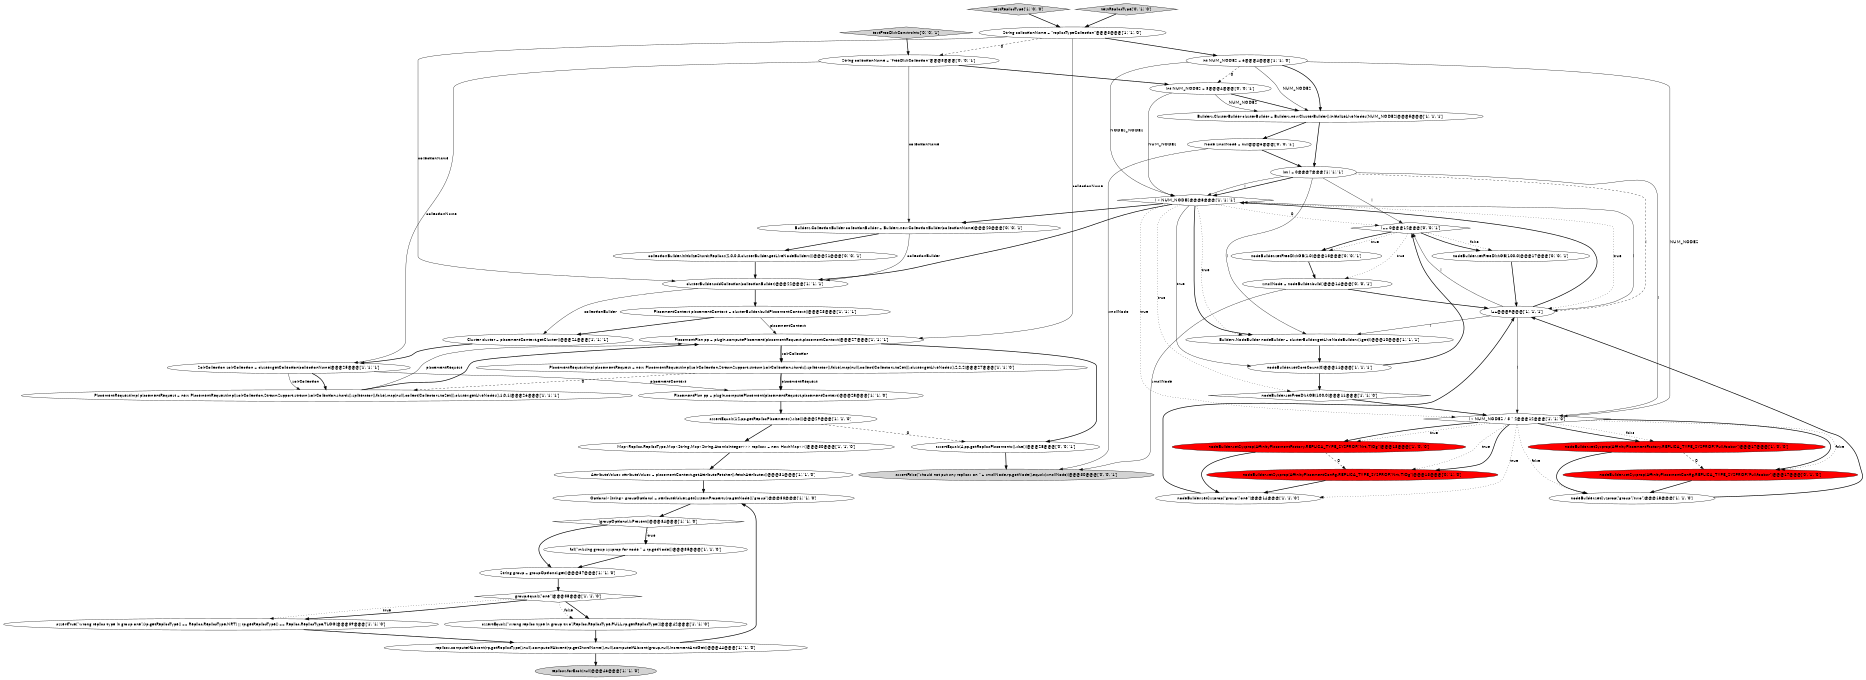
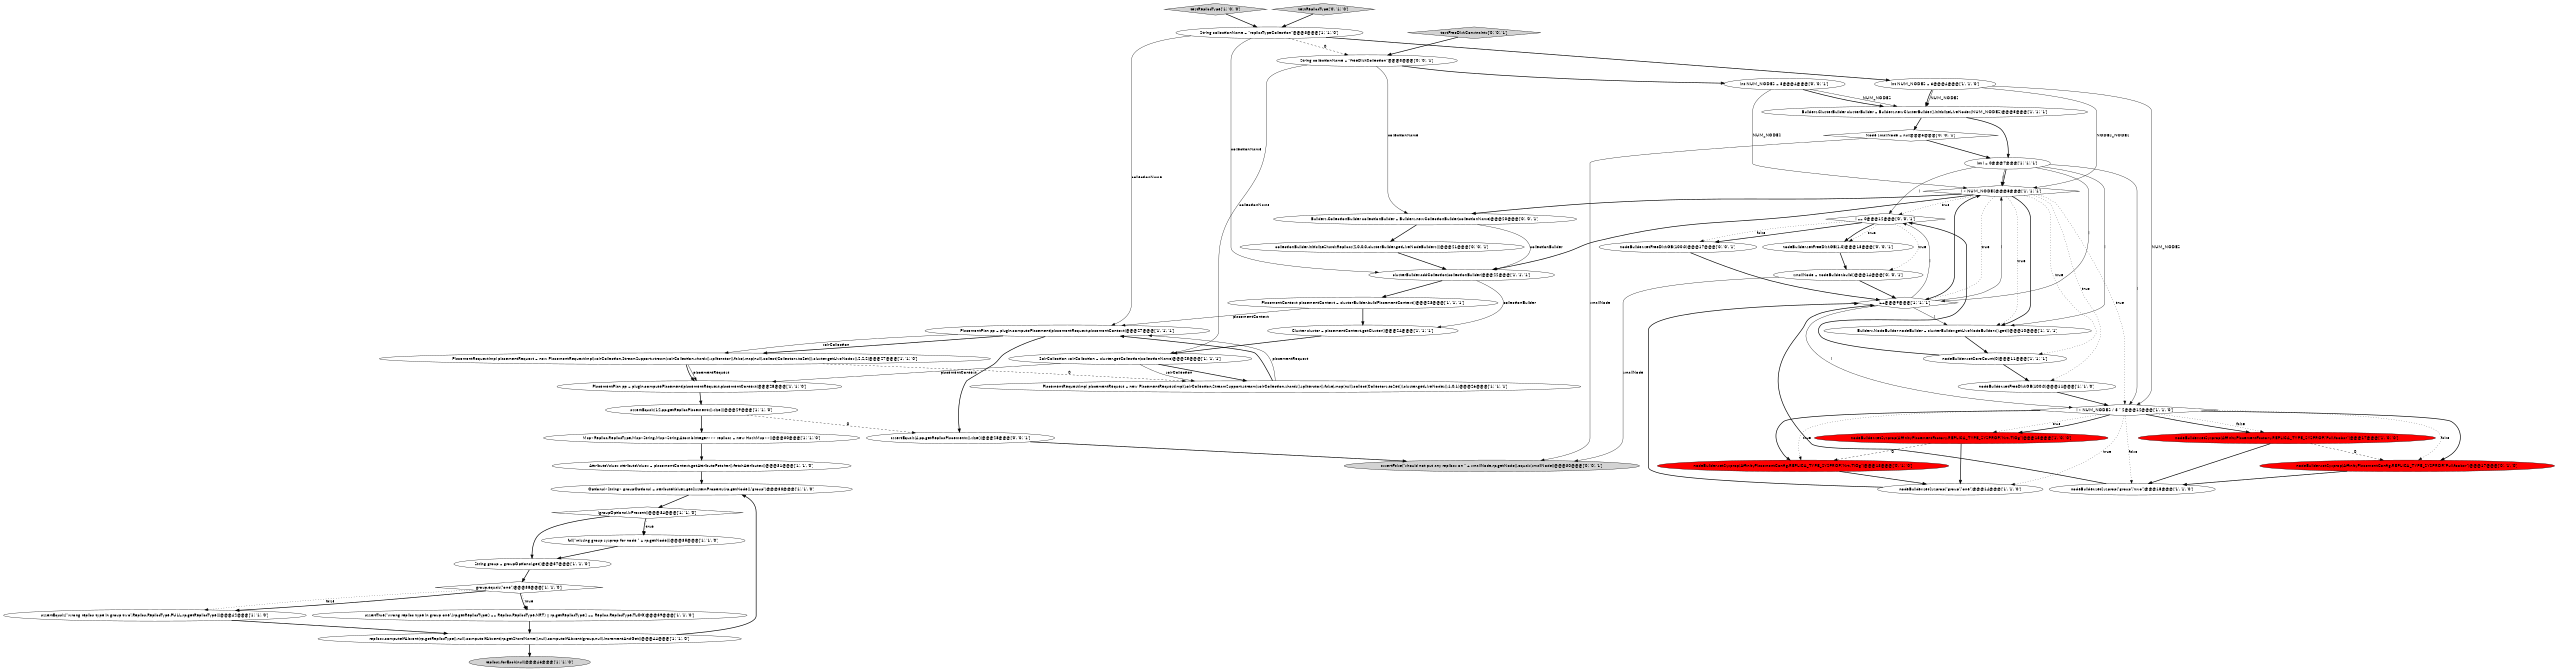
(1230, 74) -> none
(1249, 144) -> (1911, 135)
(1591, 188) -> (2077, 267)
(1292, 214) -> (1946, 205)
(1177, 311) -> (2062, 293)
(1517, 312) -> (1905, 303)
(1320, 396) -> (2037, 387)
